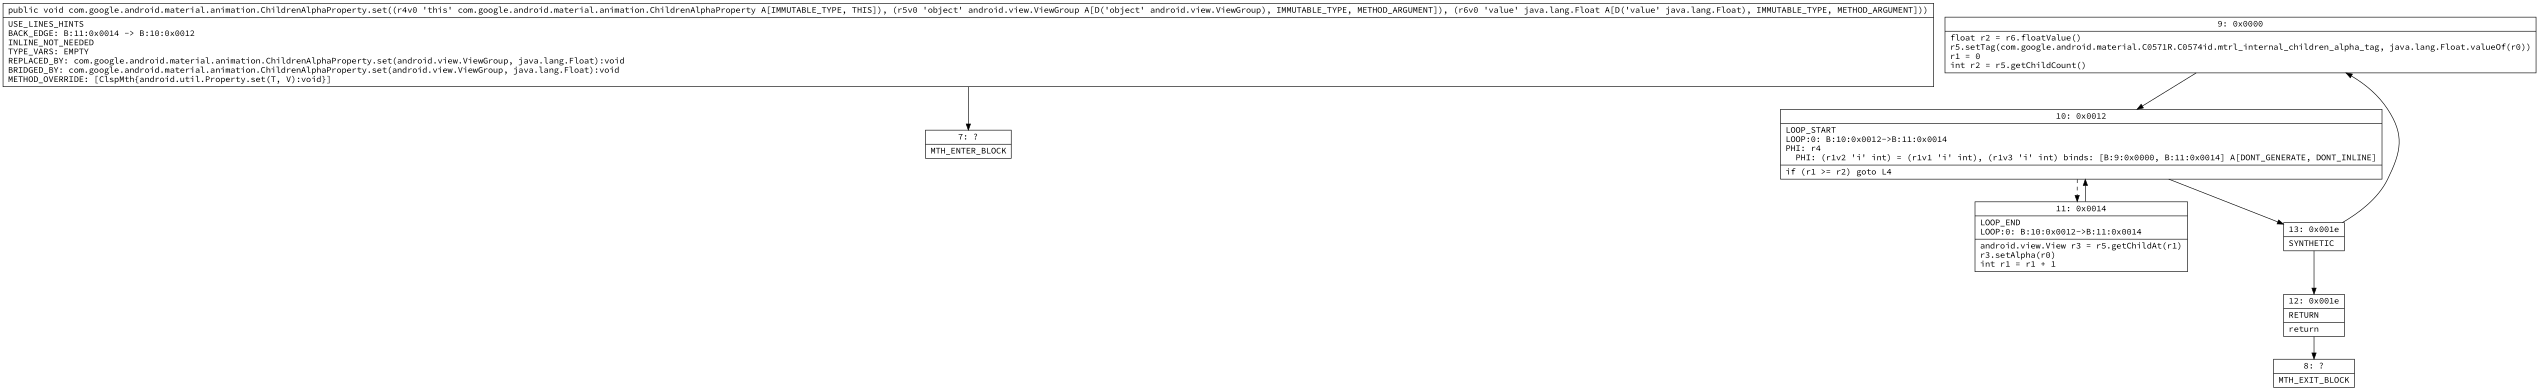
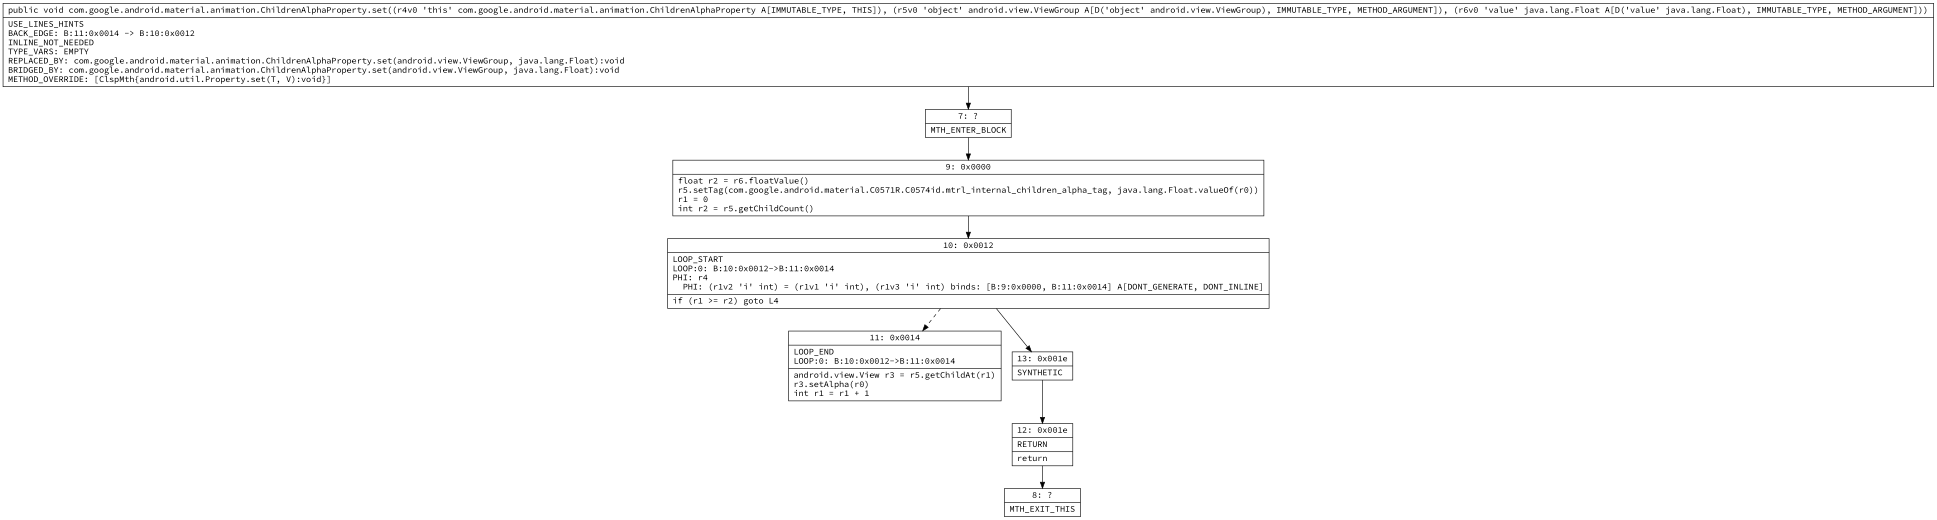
(2398, 151) -> (968, 146)
(2085, 194) -> none
(2314, 380) -> (1042, 509)
